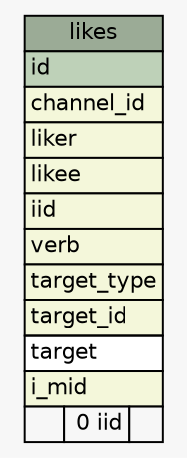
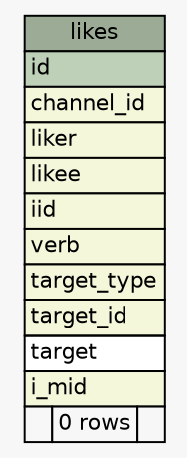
(100, 423) -> (95, 423)
